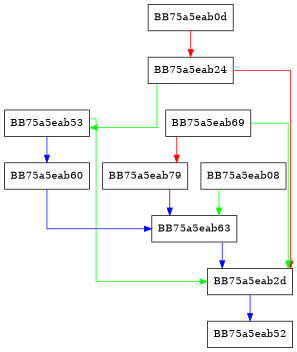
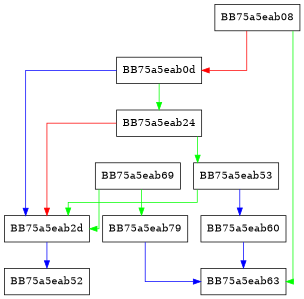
(191, 40) -> (159, 93)
none -> (247, 69)
(177, 146) -> (142, 198)
(222, 251) -> (26, 94)
